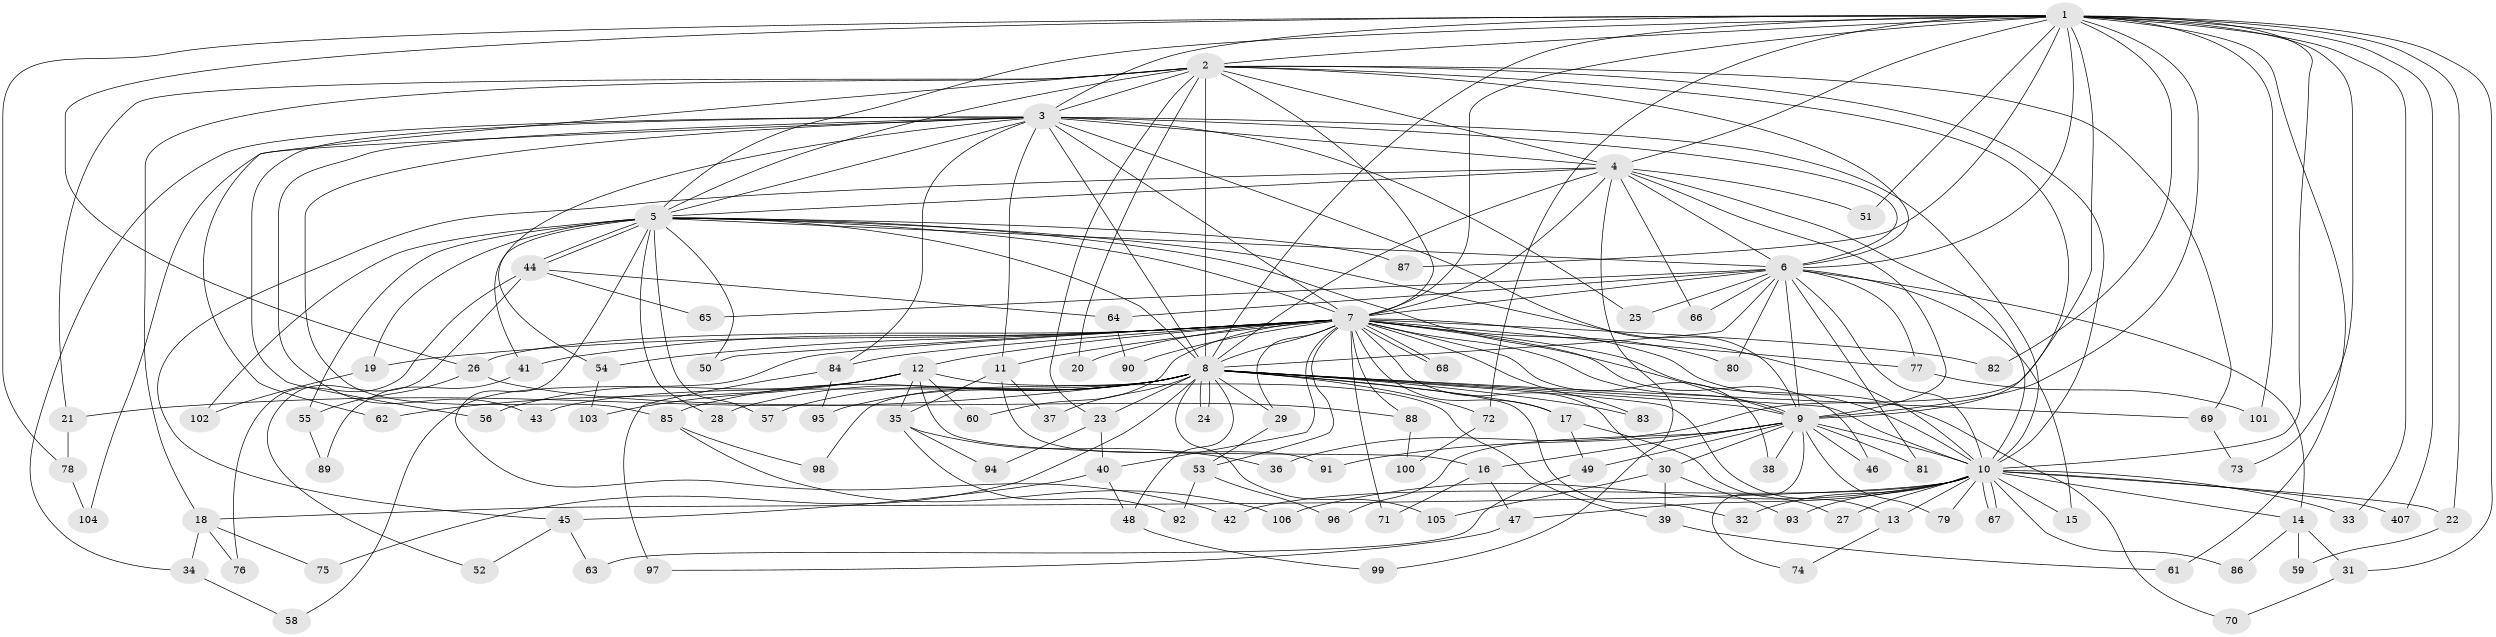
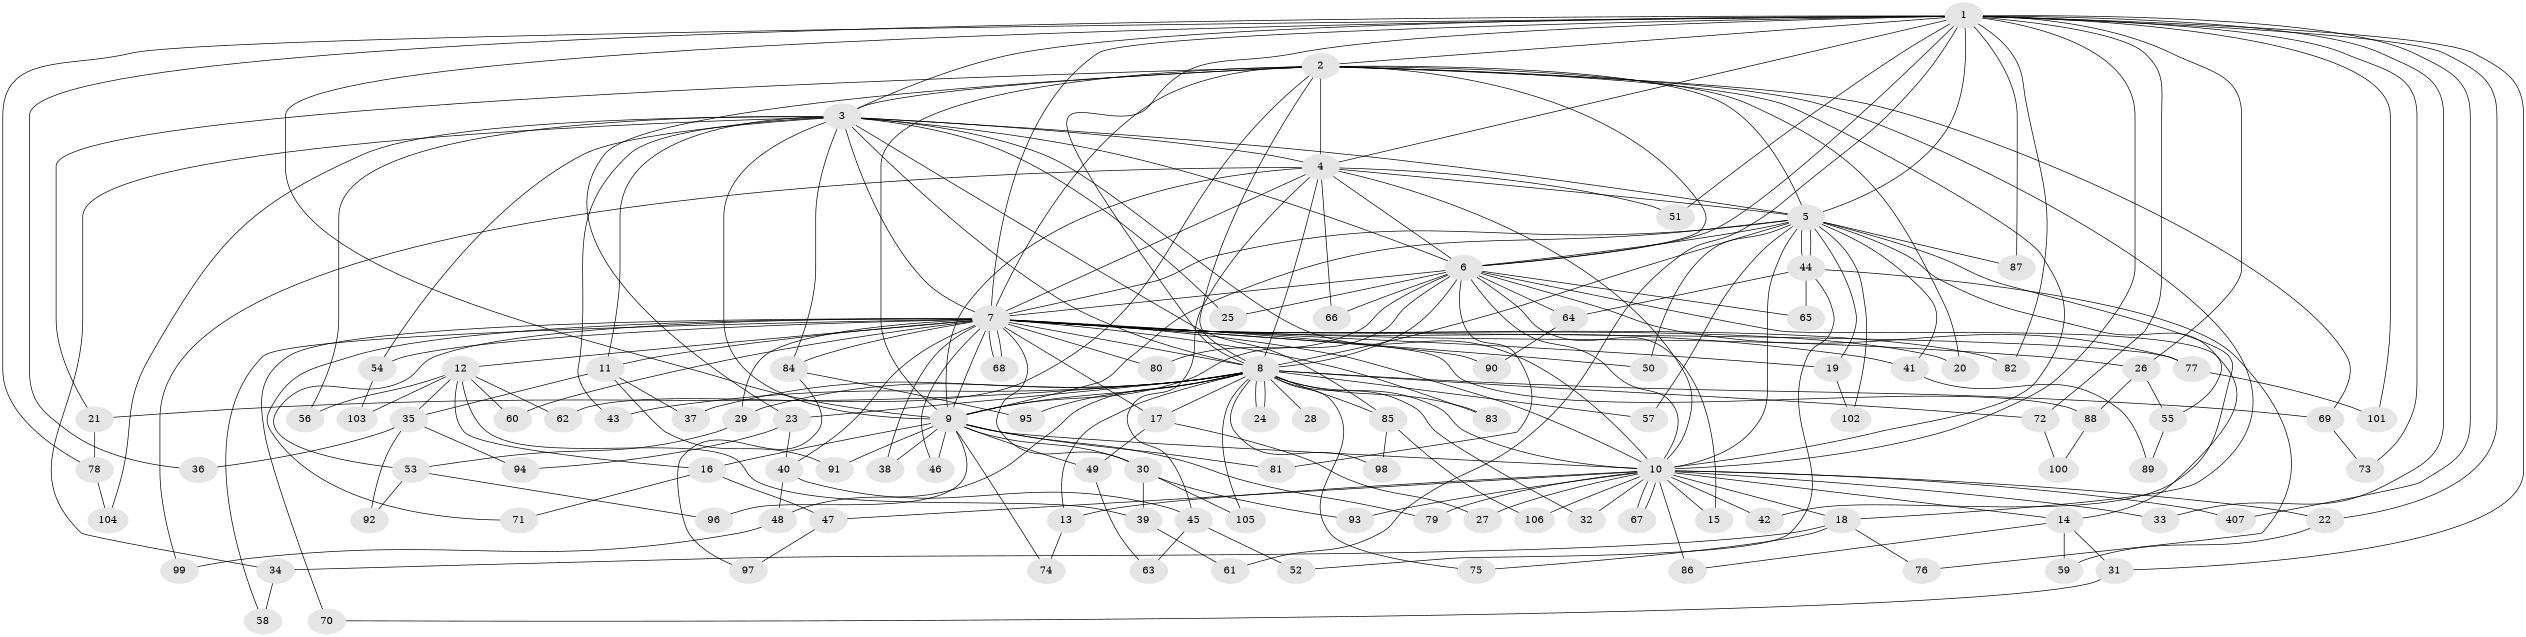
(642, 334) -> none
